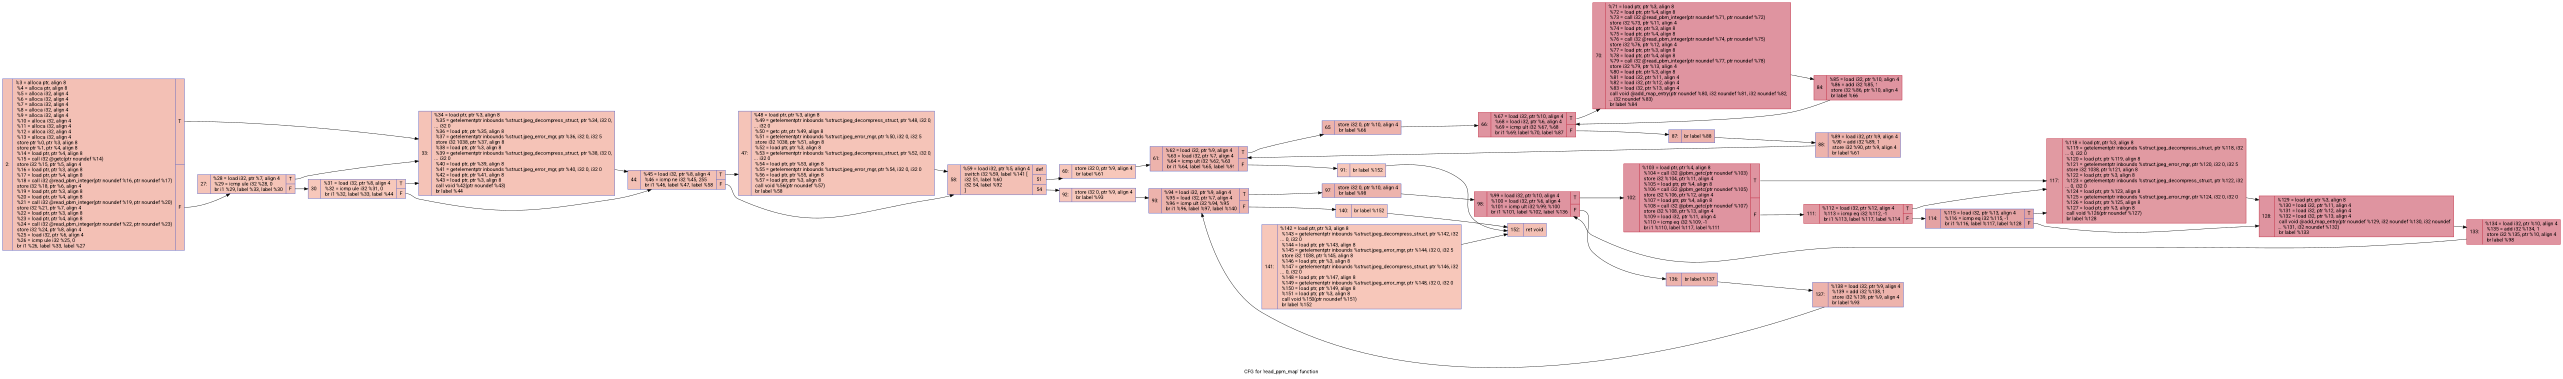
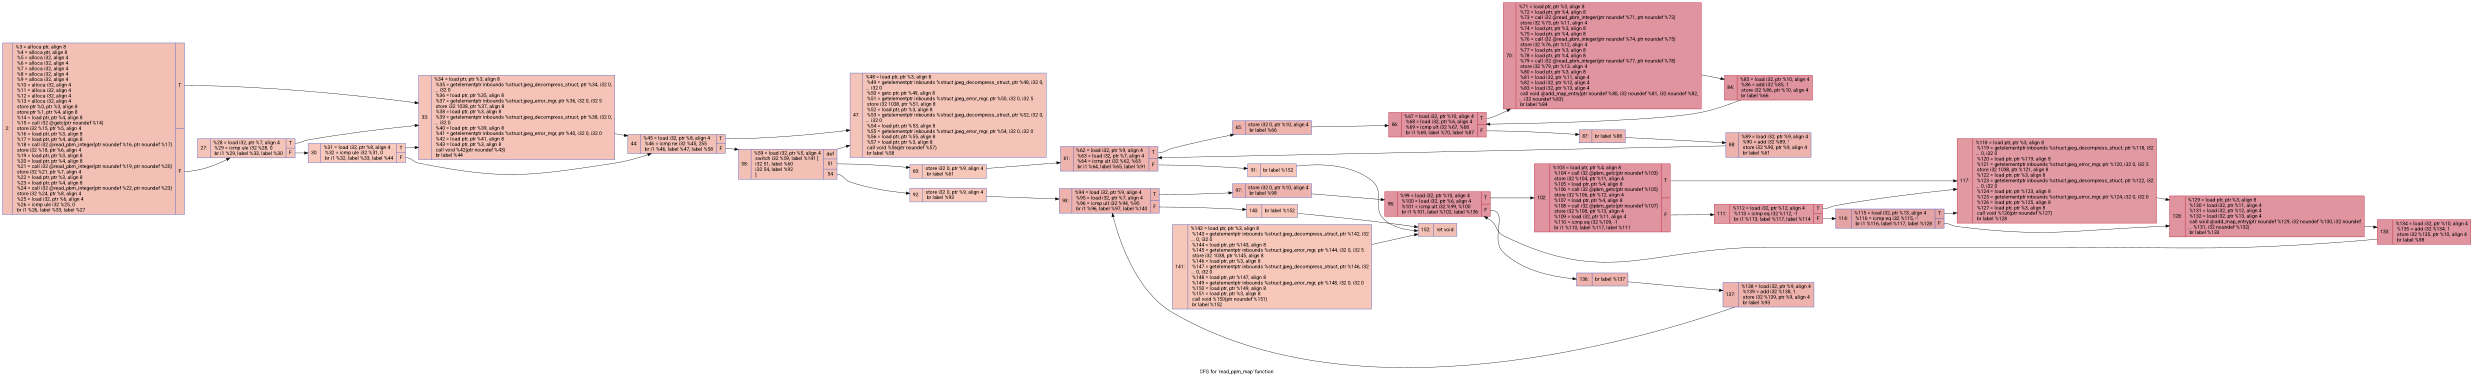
(939, 170) -> (842, 148)
